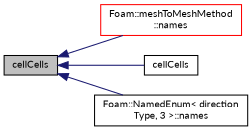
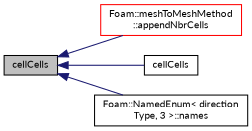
(171, 20) -> (171, 20)
